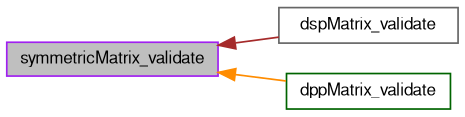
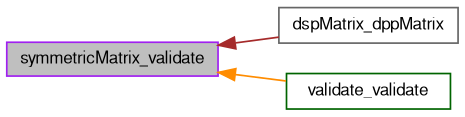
(368, 25) -> (368, 25)
(368, 91) -> (368, 91)
